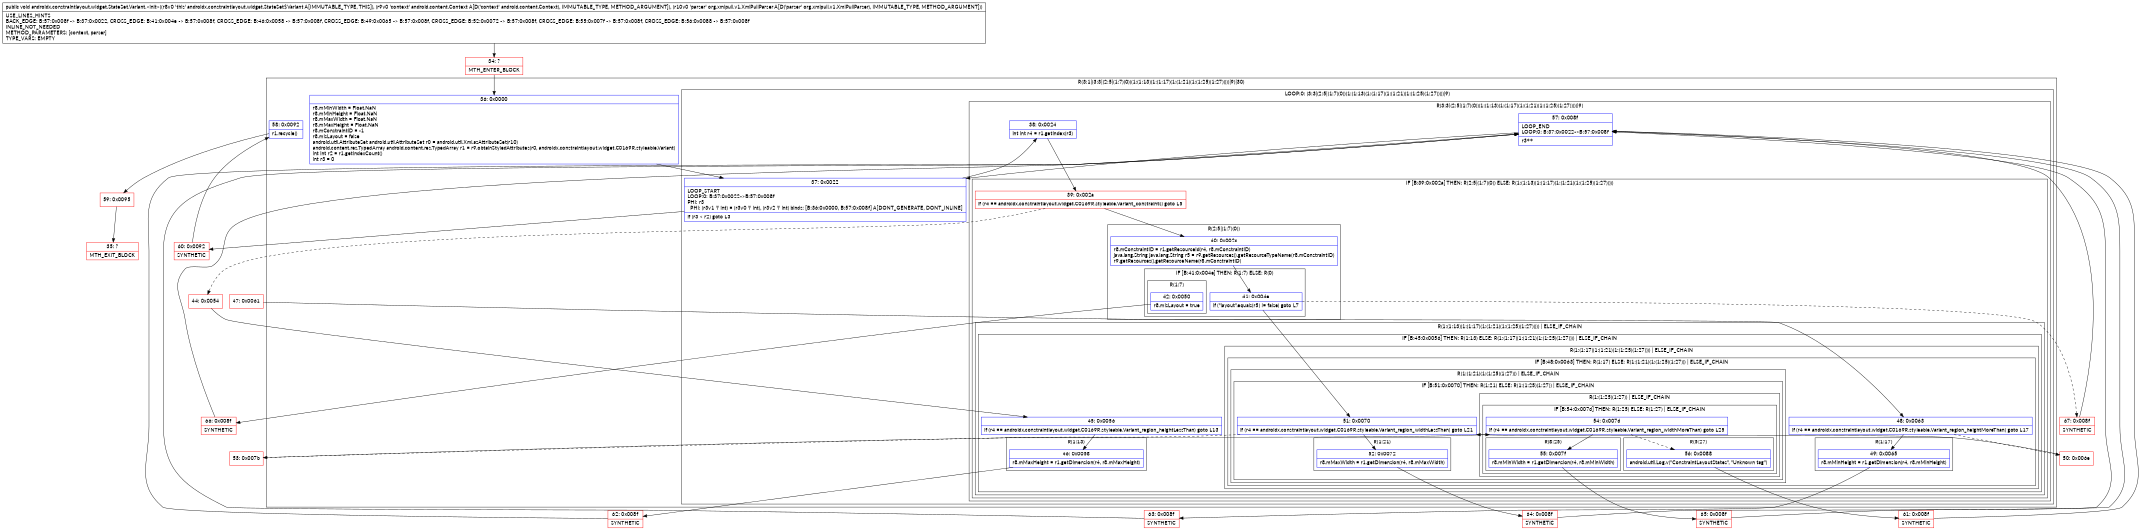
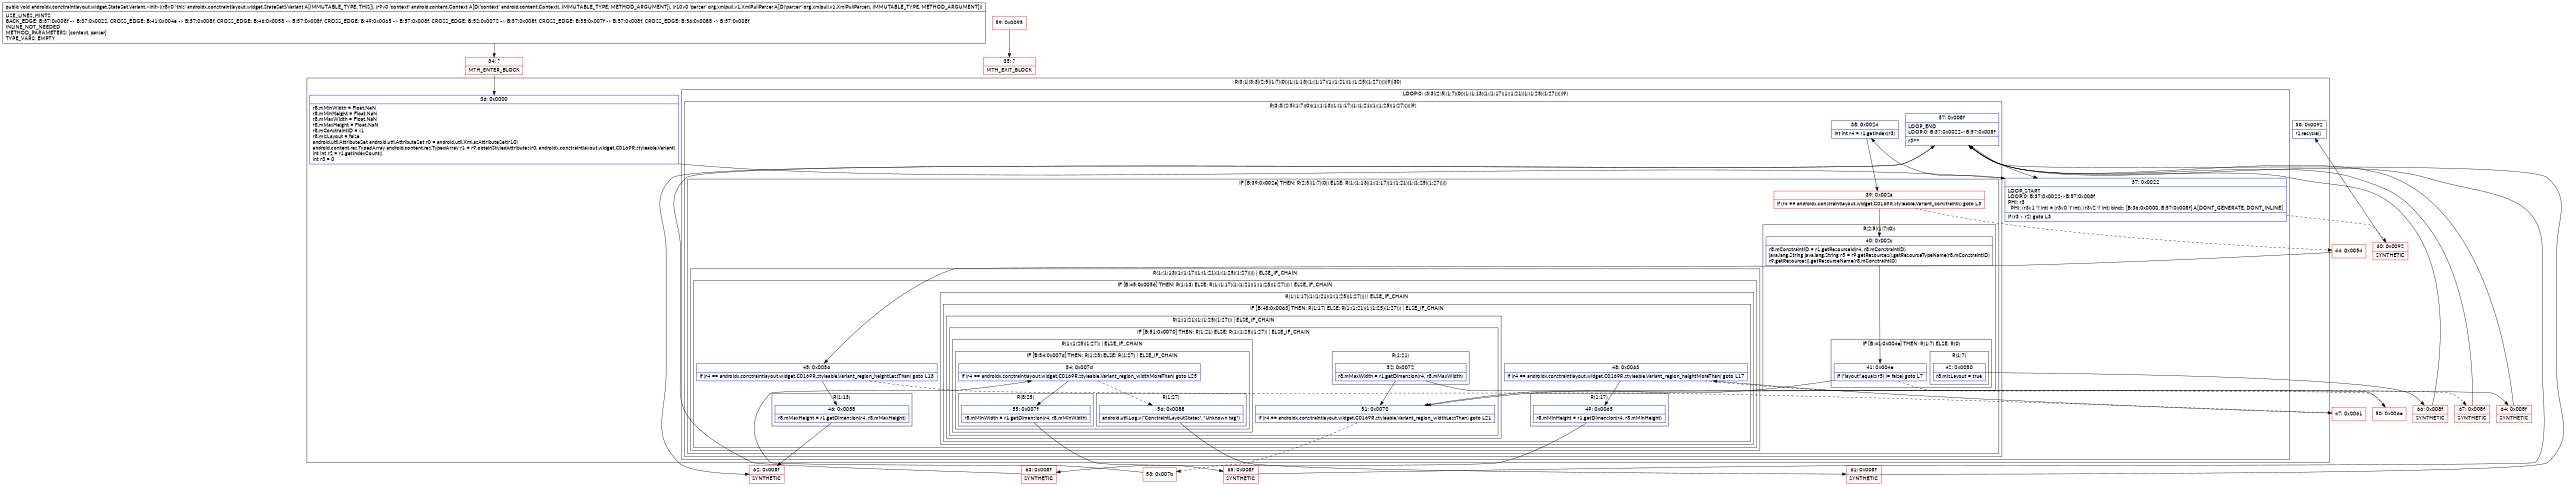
(195, 155) -> none
(342, 169) -> (1125, 166)
(449, 230) -> (2338, 221)
none -> (1489, 393)
(1368, 441) -> (1390, 390)
(1699, 442) -> (1171, 398)
